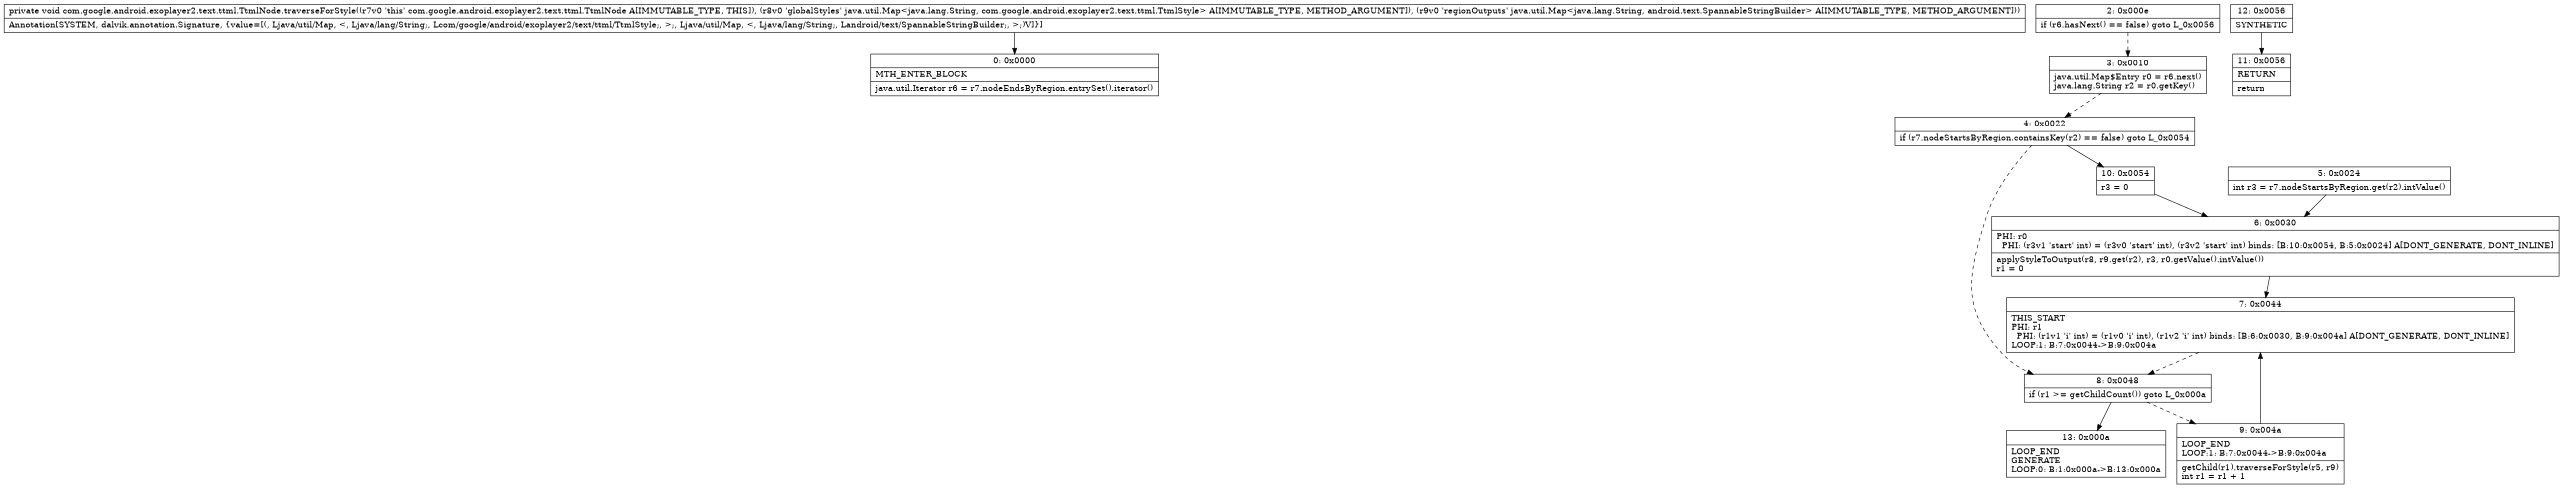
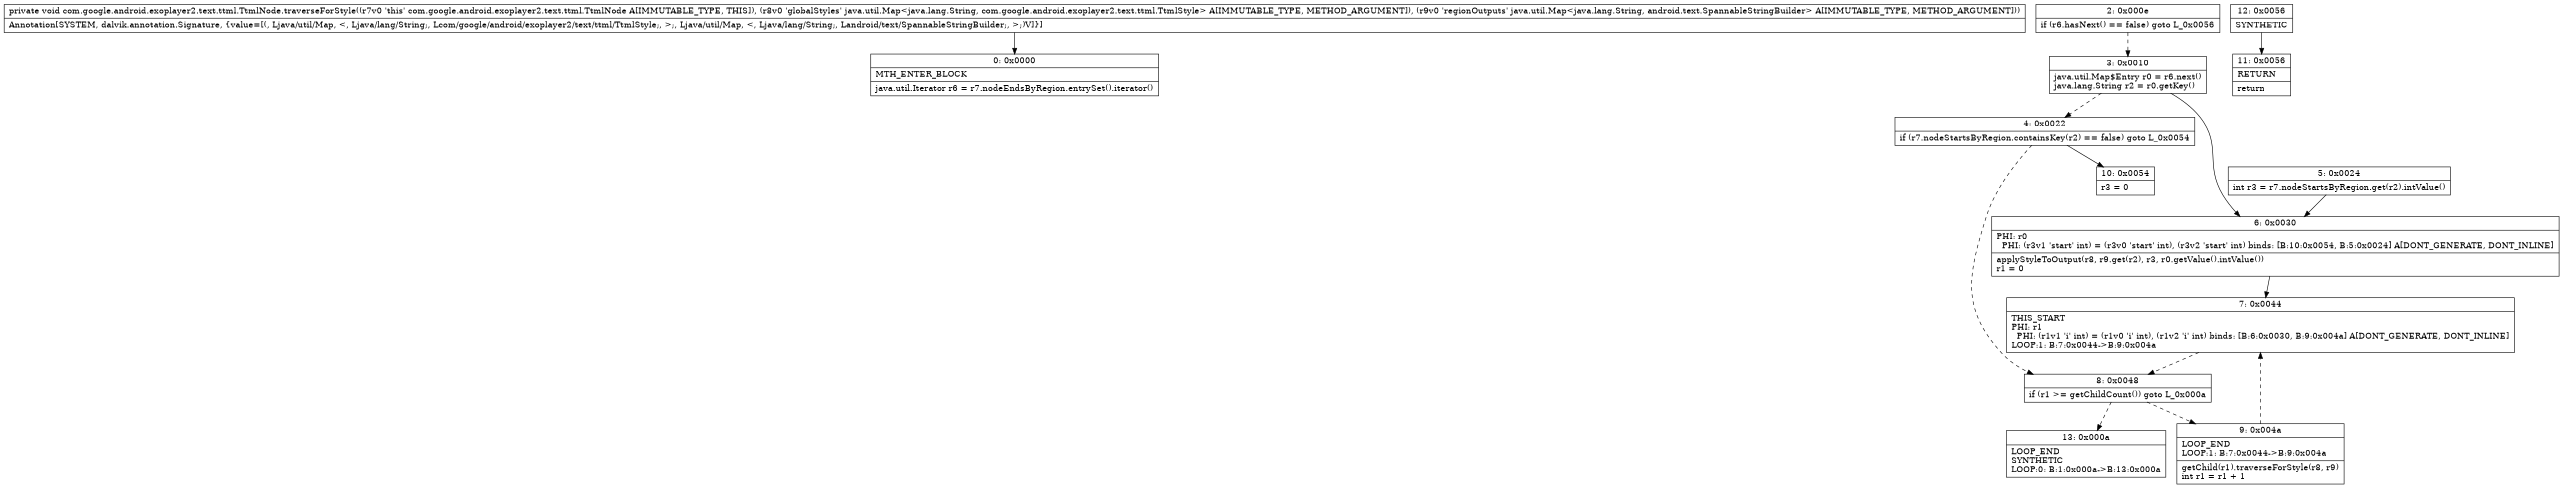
(2178, 204) -> (2212, 147)
(2260, 391) -> (2260, 391)
(2106, 414) -> (2106, 414)
(2036, 461) -> (2037, 461)
(2260, 468) -> (2260, 468)
